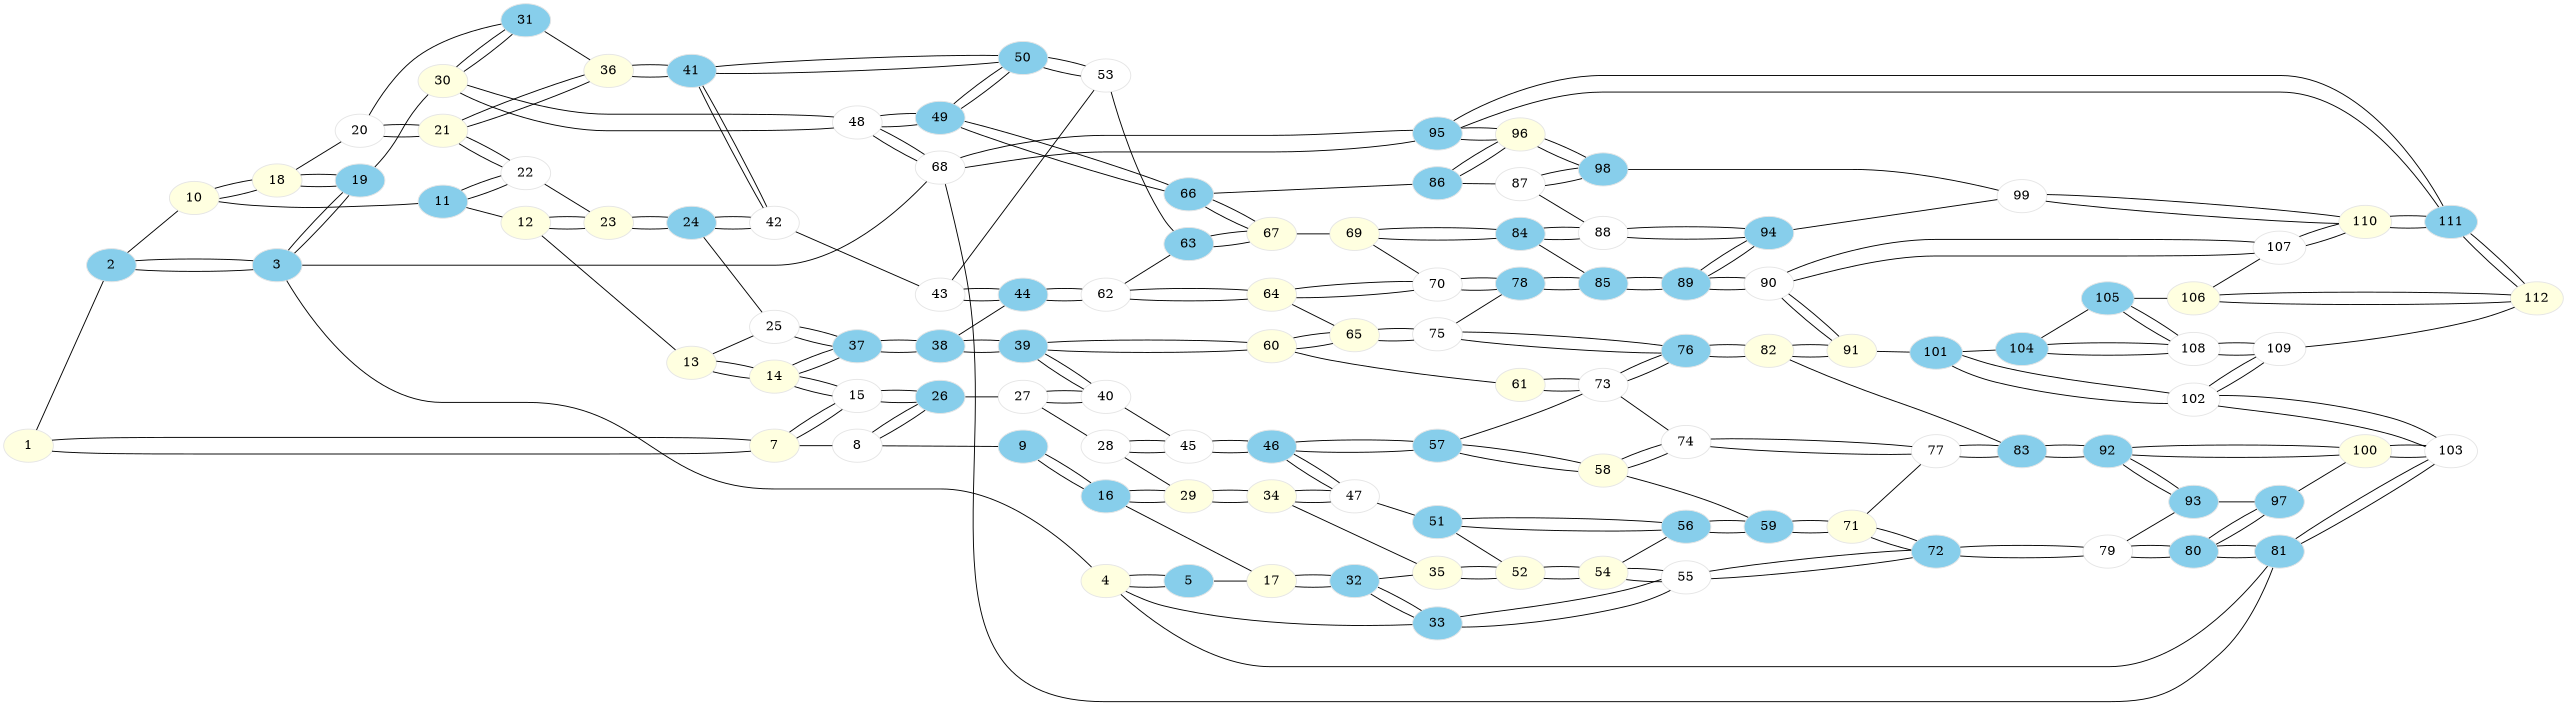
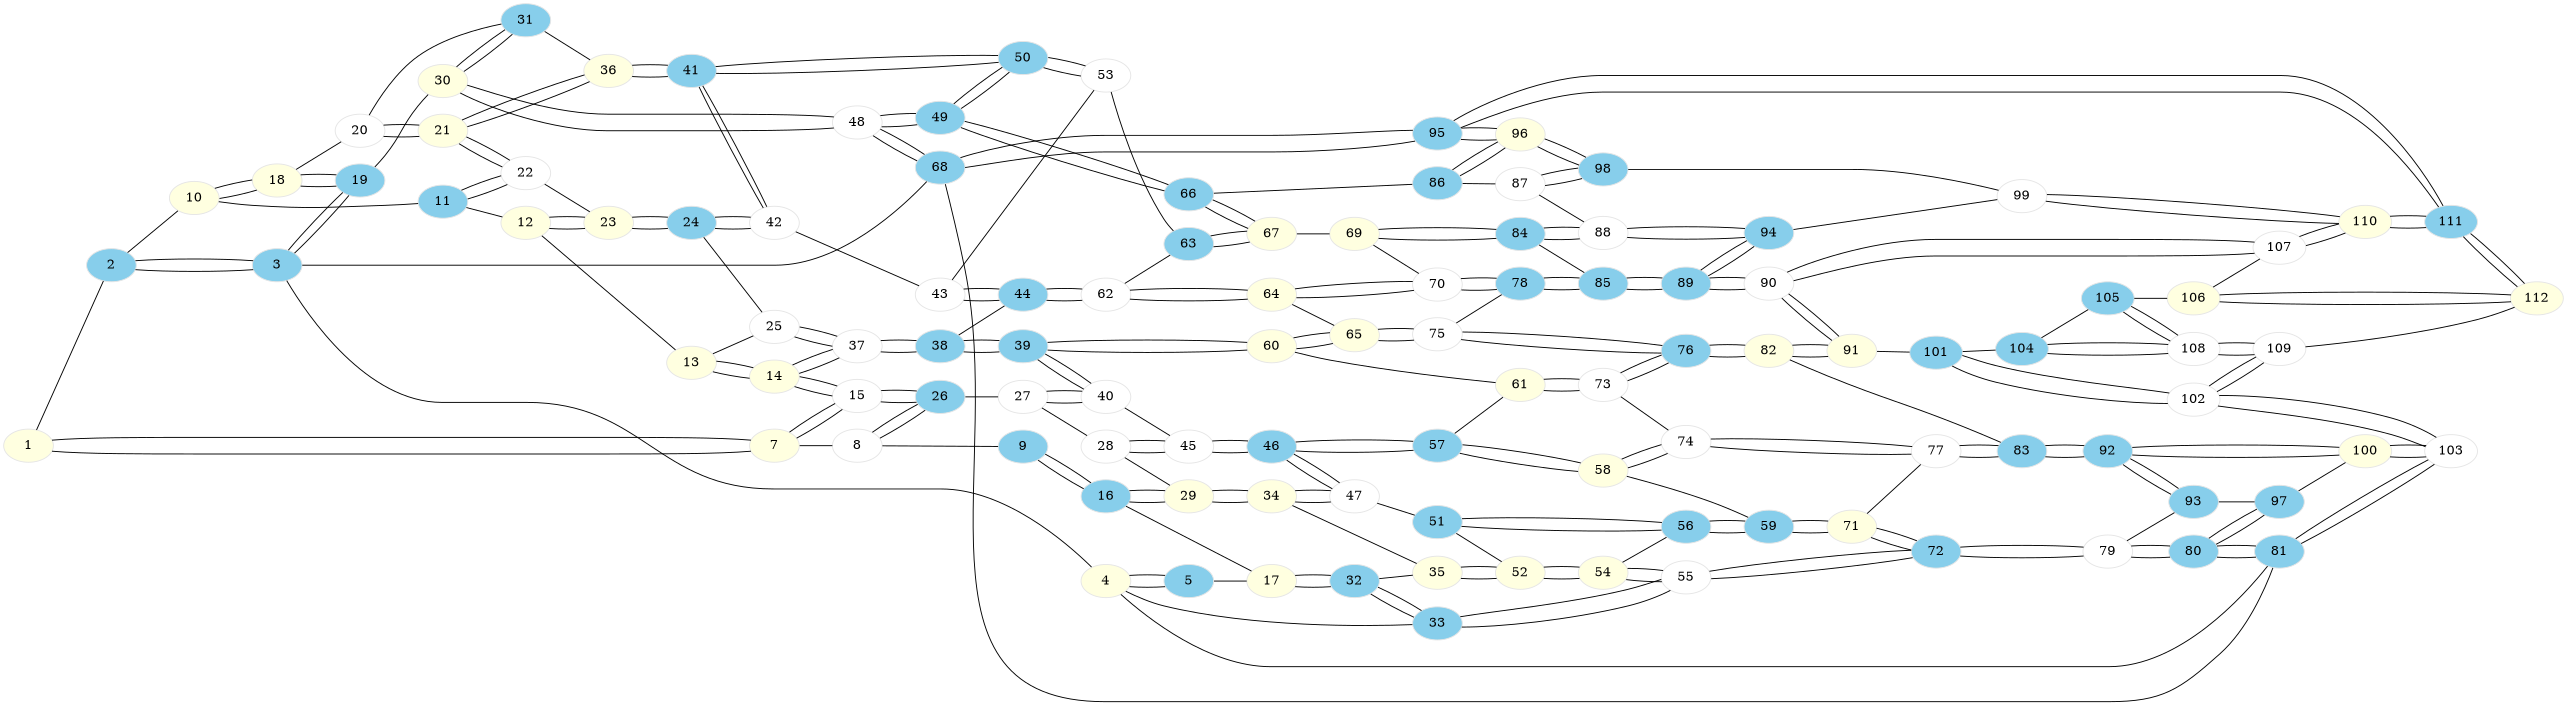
(940, 168) -> (940, 168)
(857, 346) -> (857, 346)
(1522, 418) -> (1479, 415)
